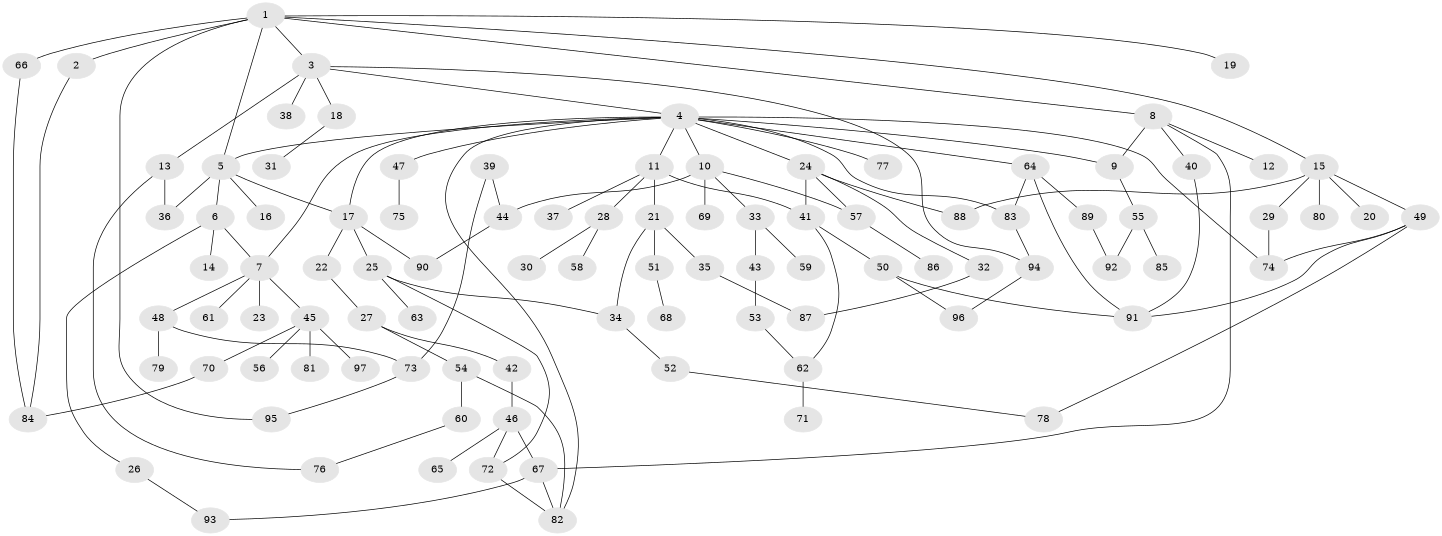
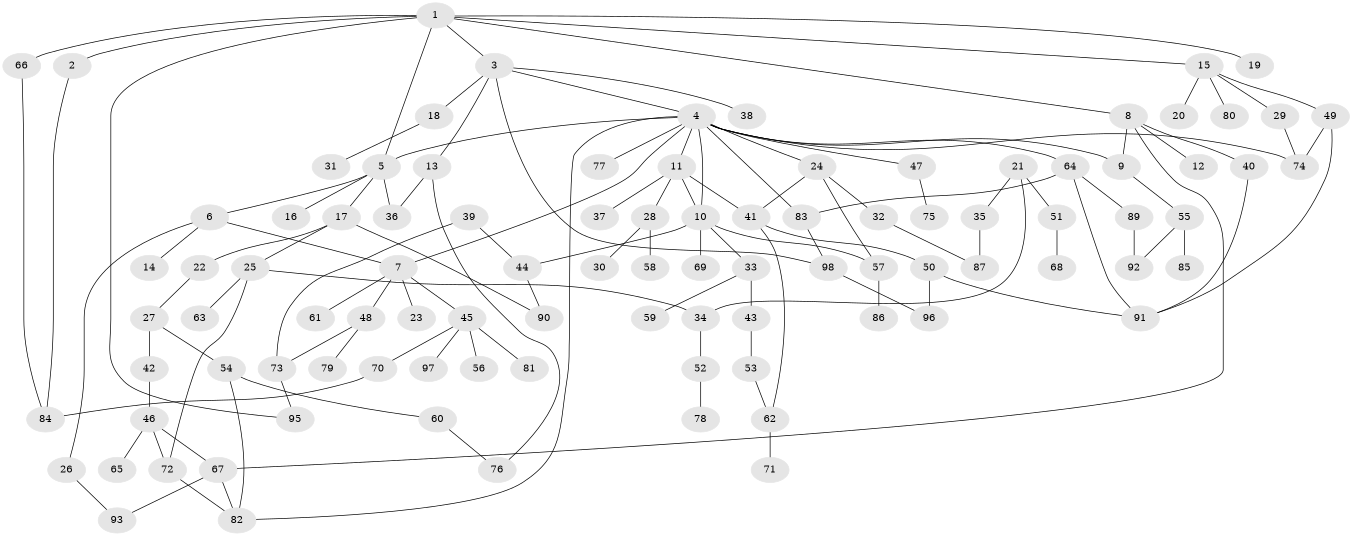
(487, 125) -> none
(654, 192) -> (689, 192)
(960, 217) -> none
(1035, 268) -> (828, 268)
(1236, 325) -> none
